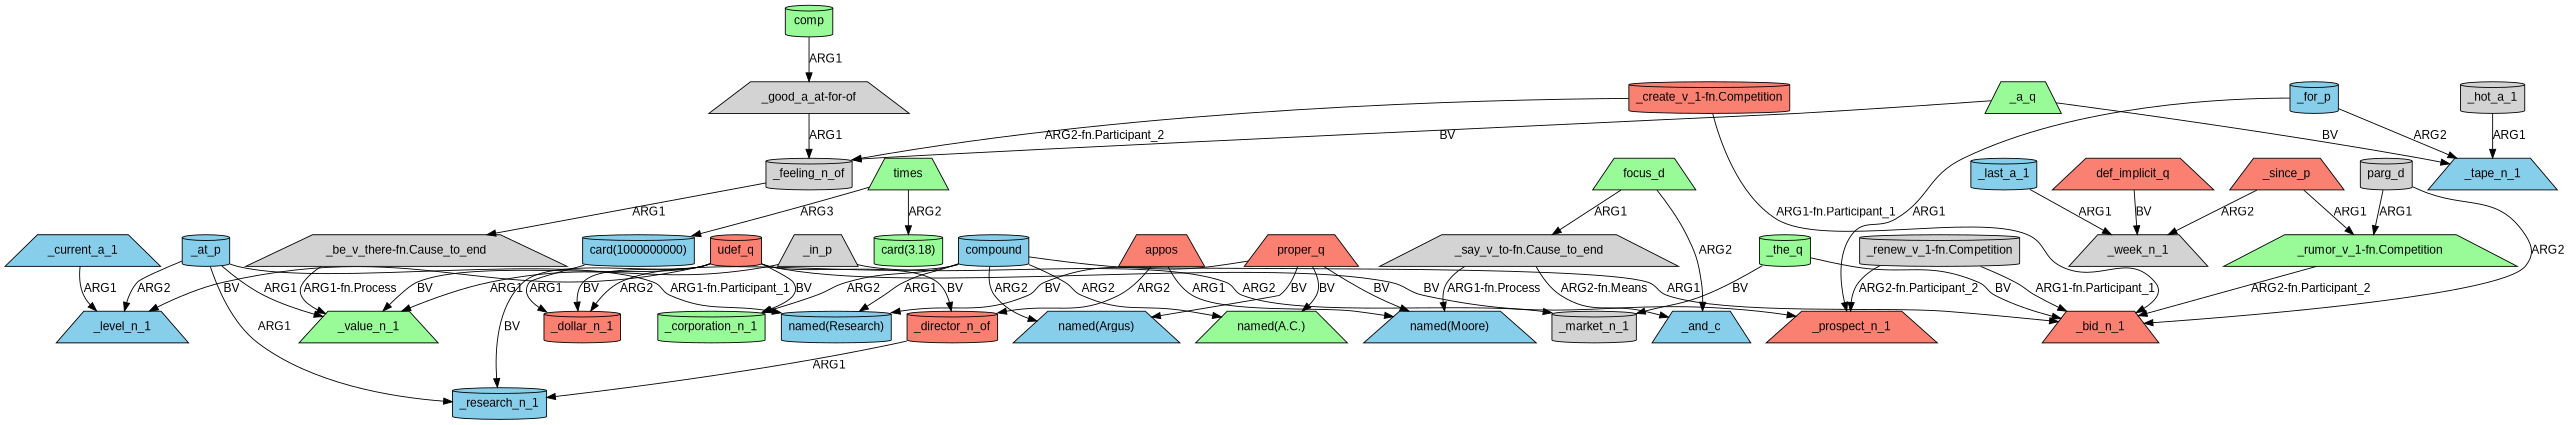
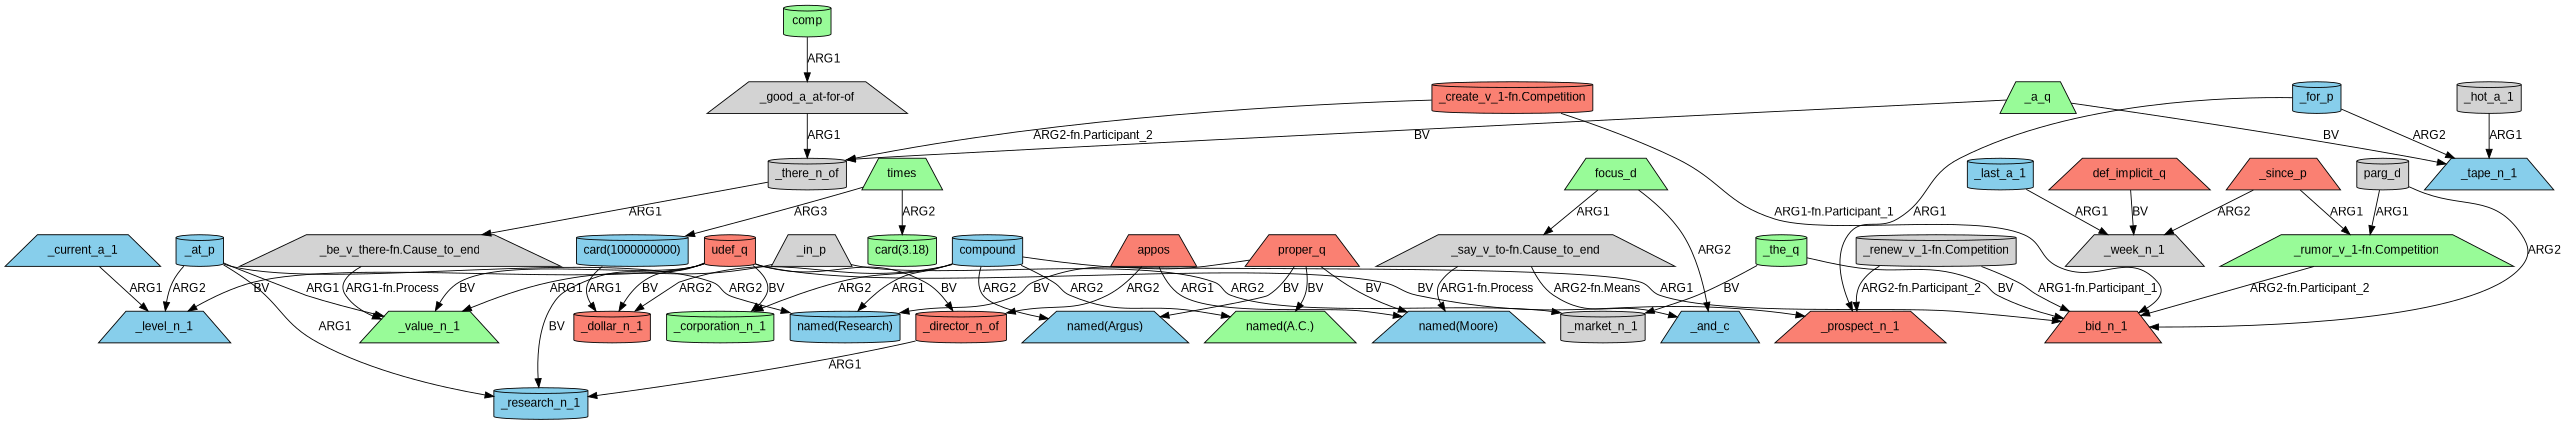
(809, 174) -> (807, 174)
(730, 289) -> (746, 289)
